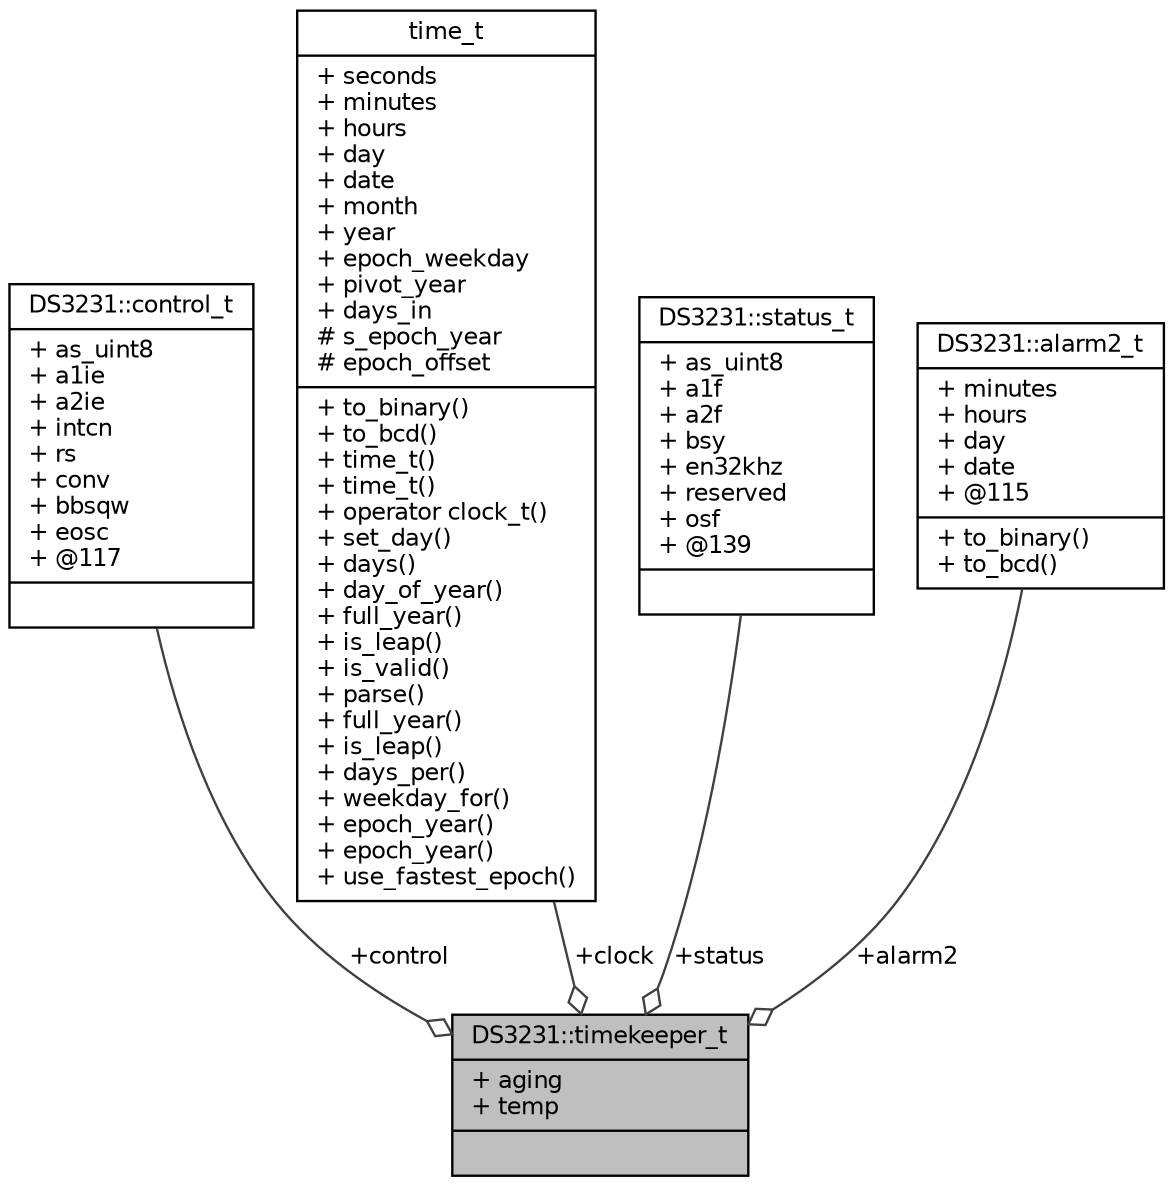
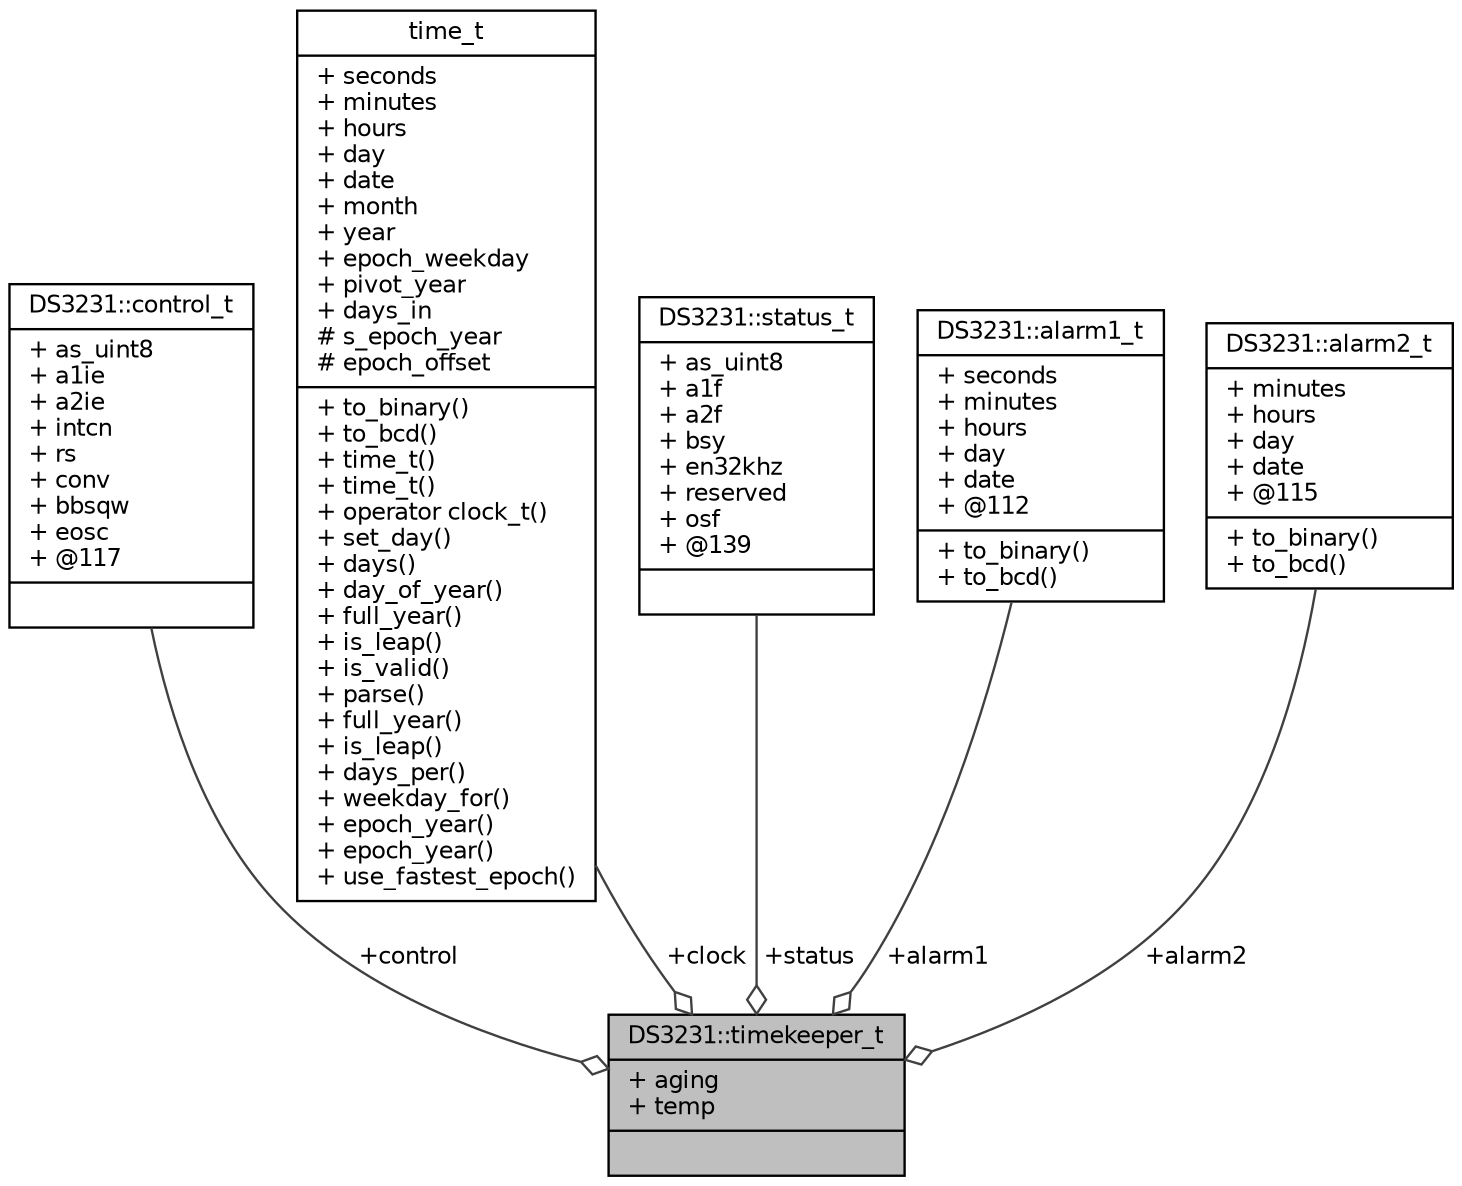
none -> (1041, 456)
